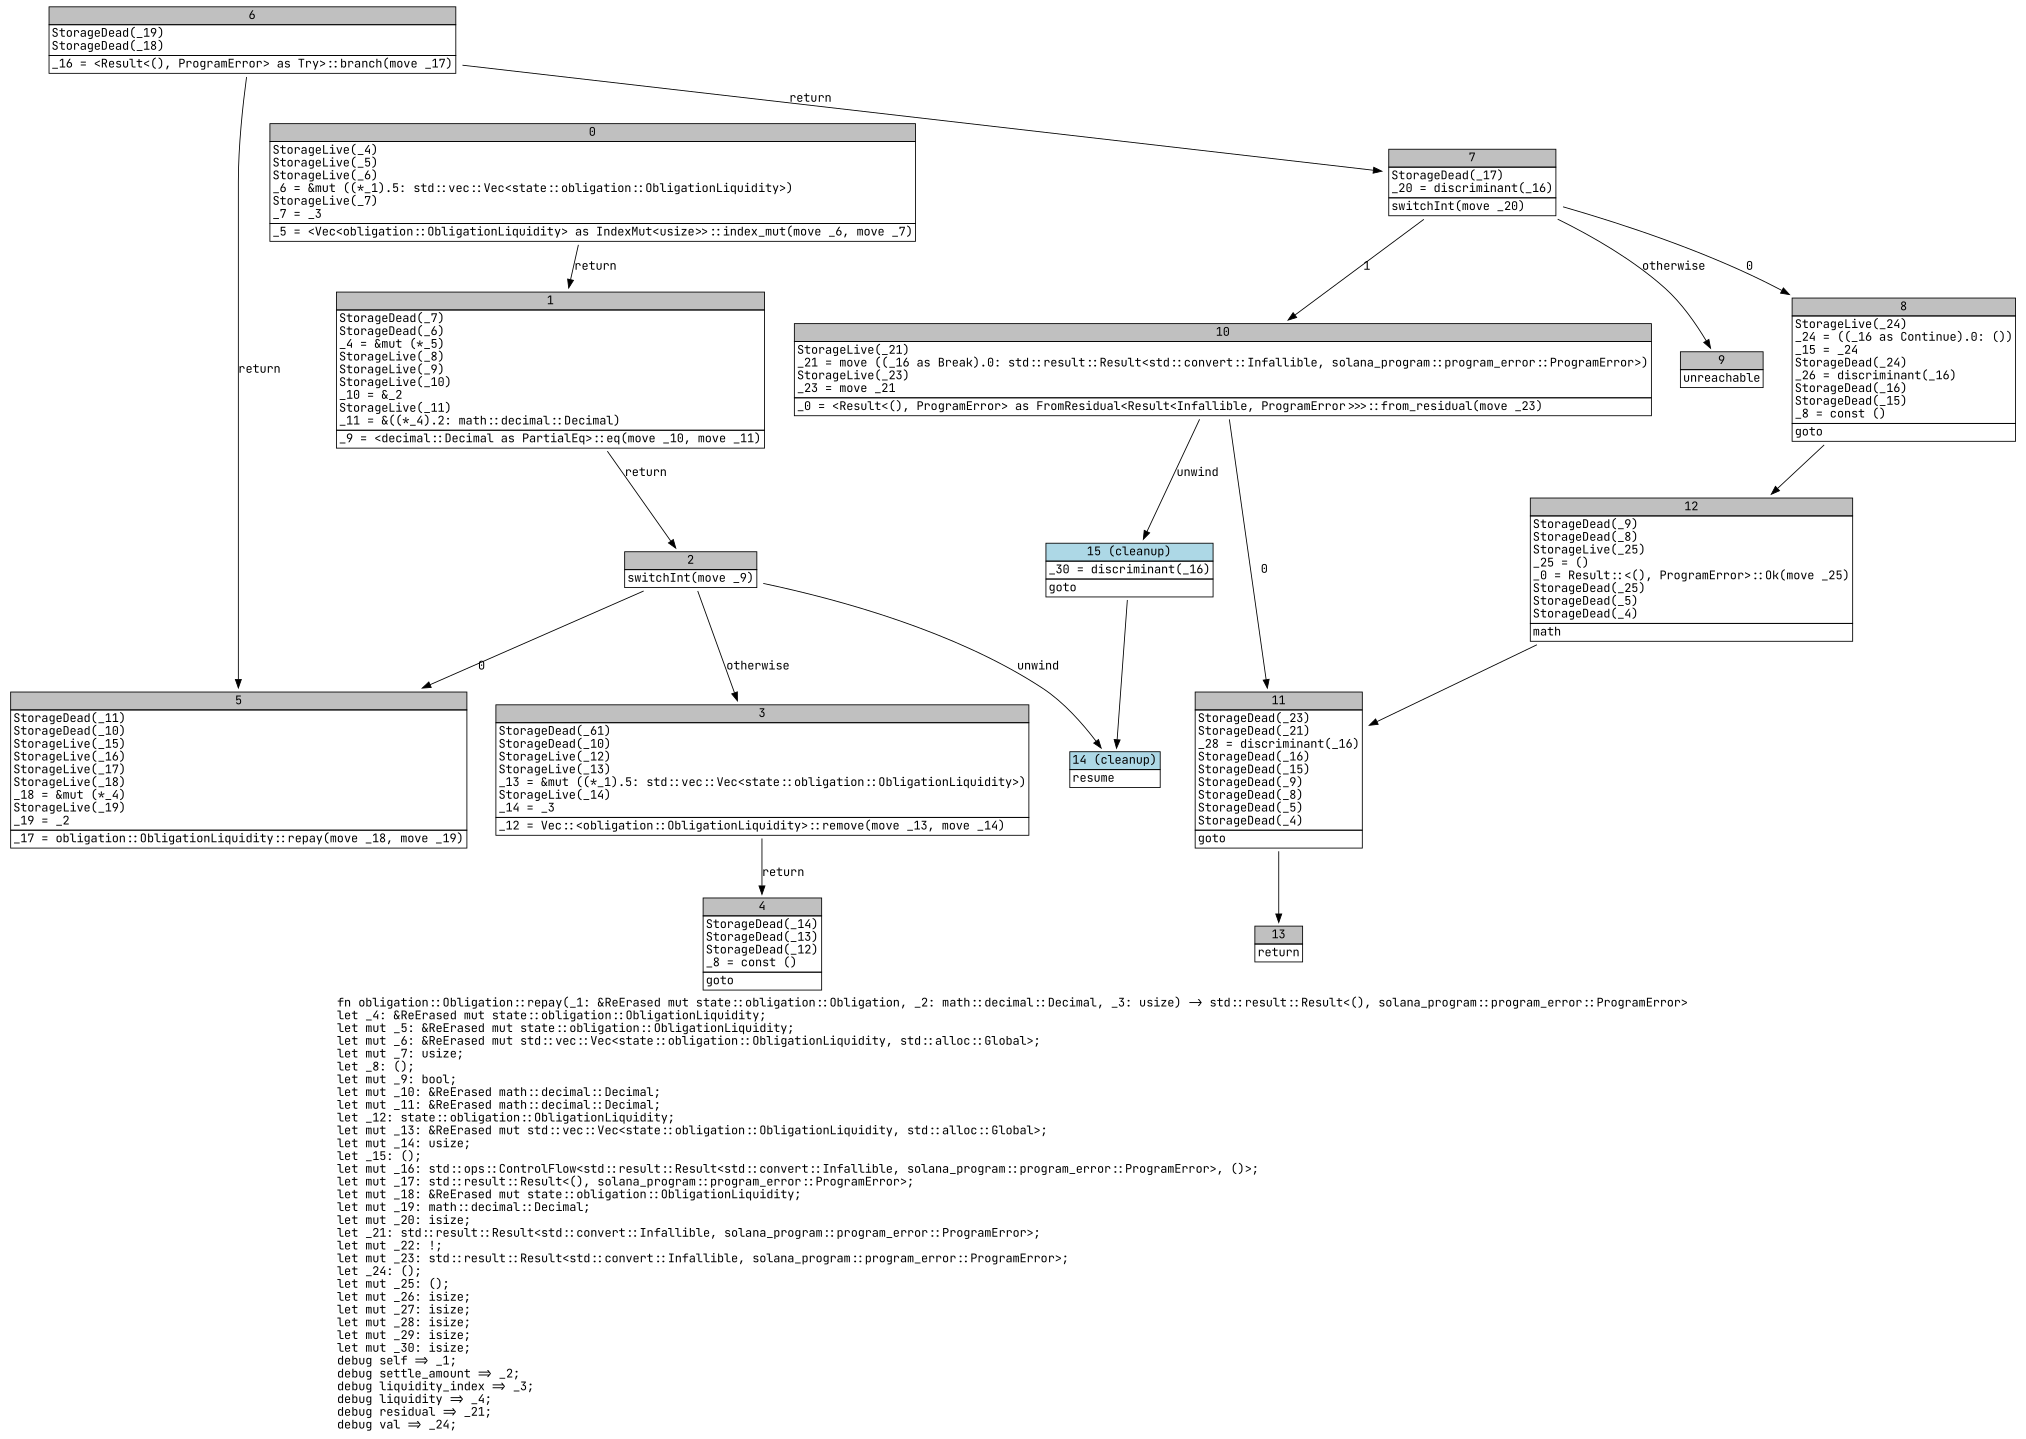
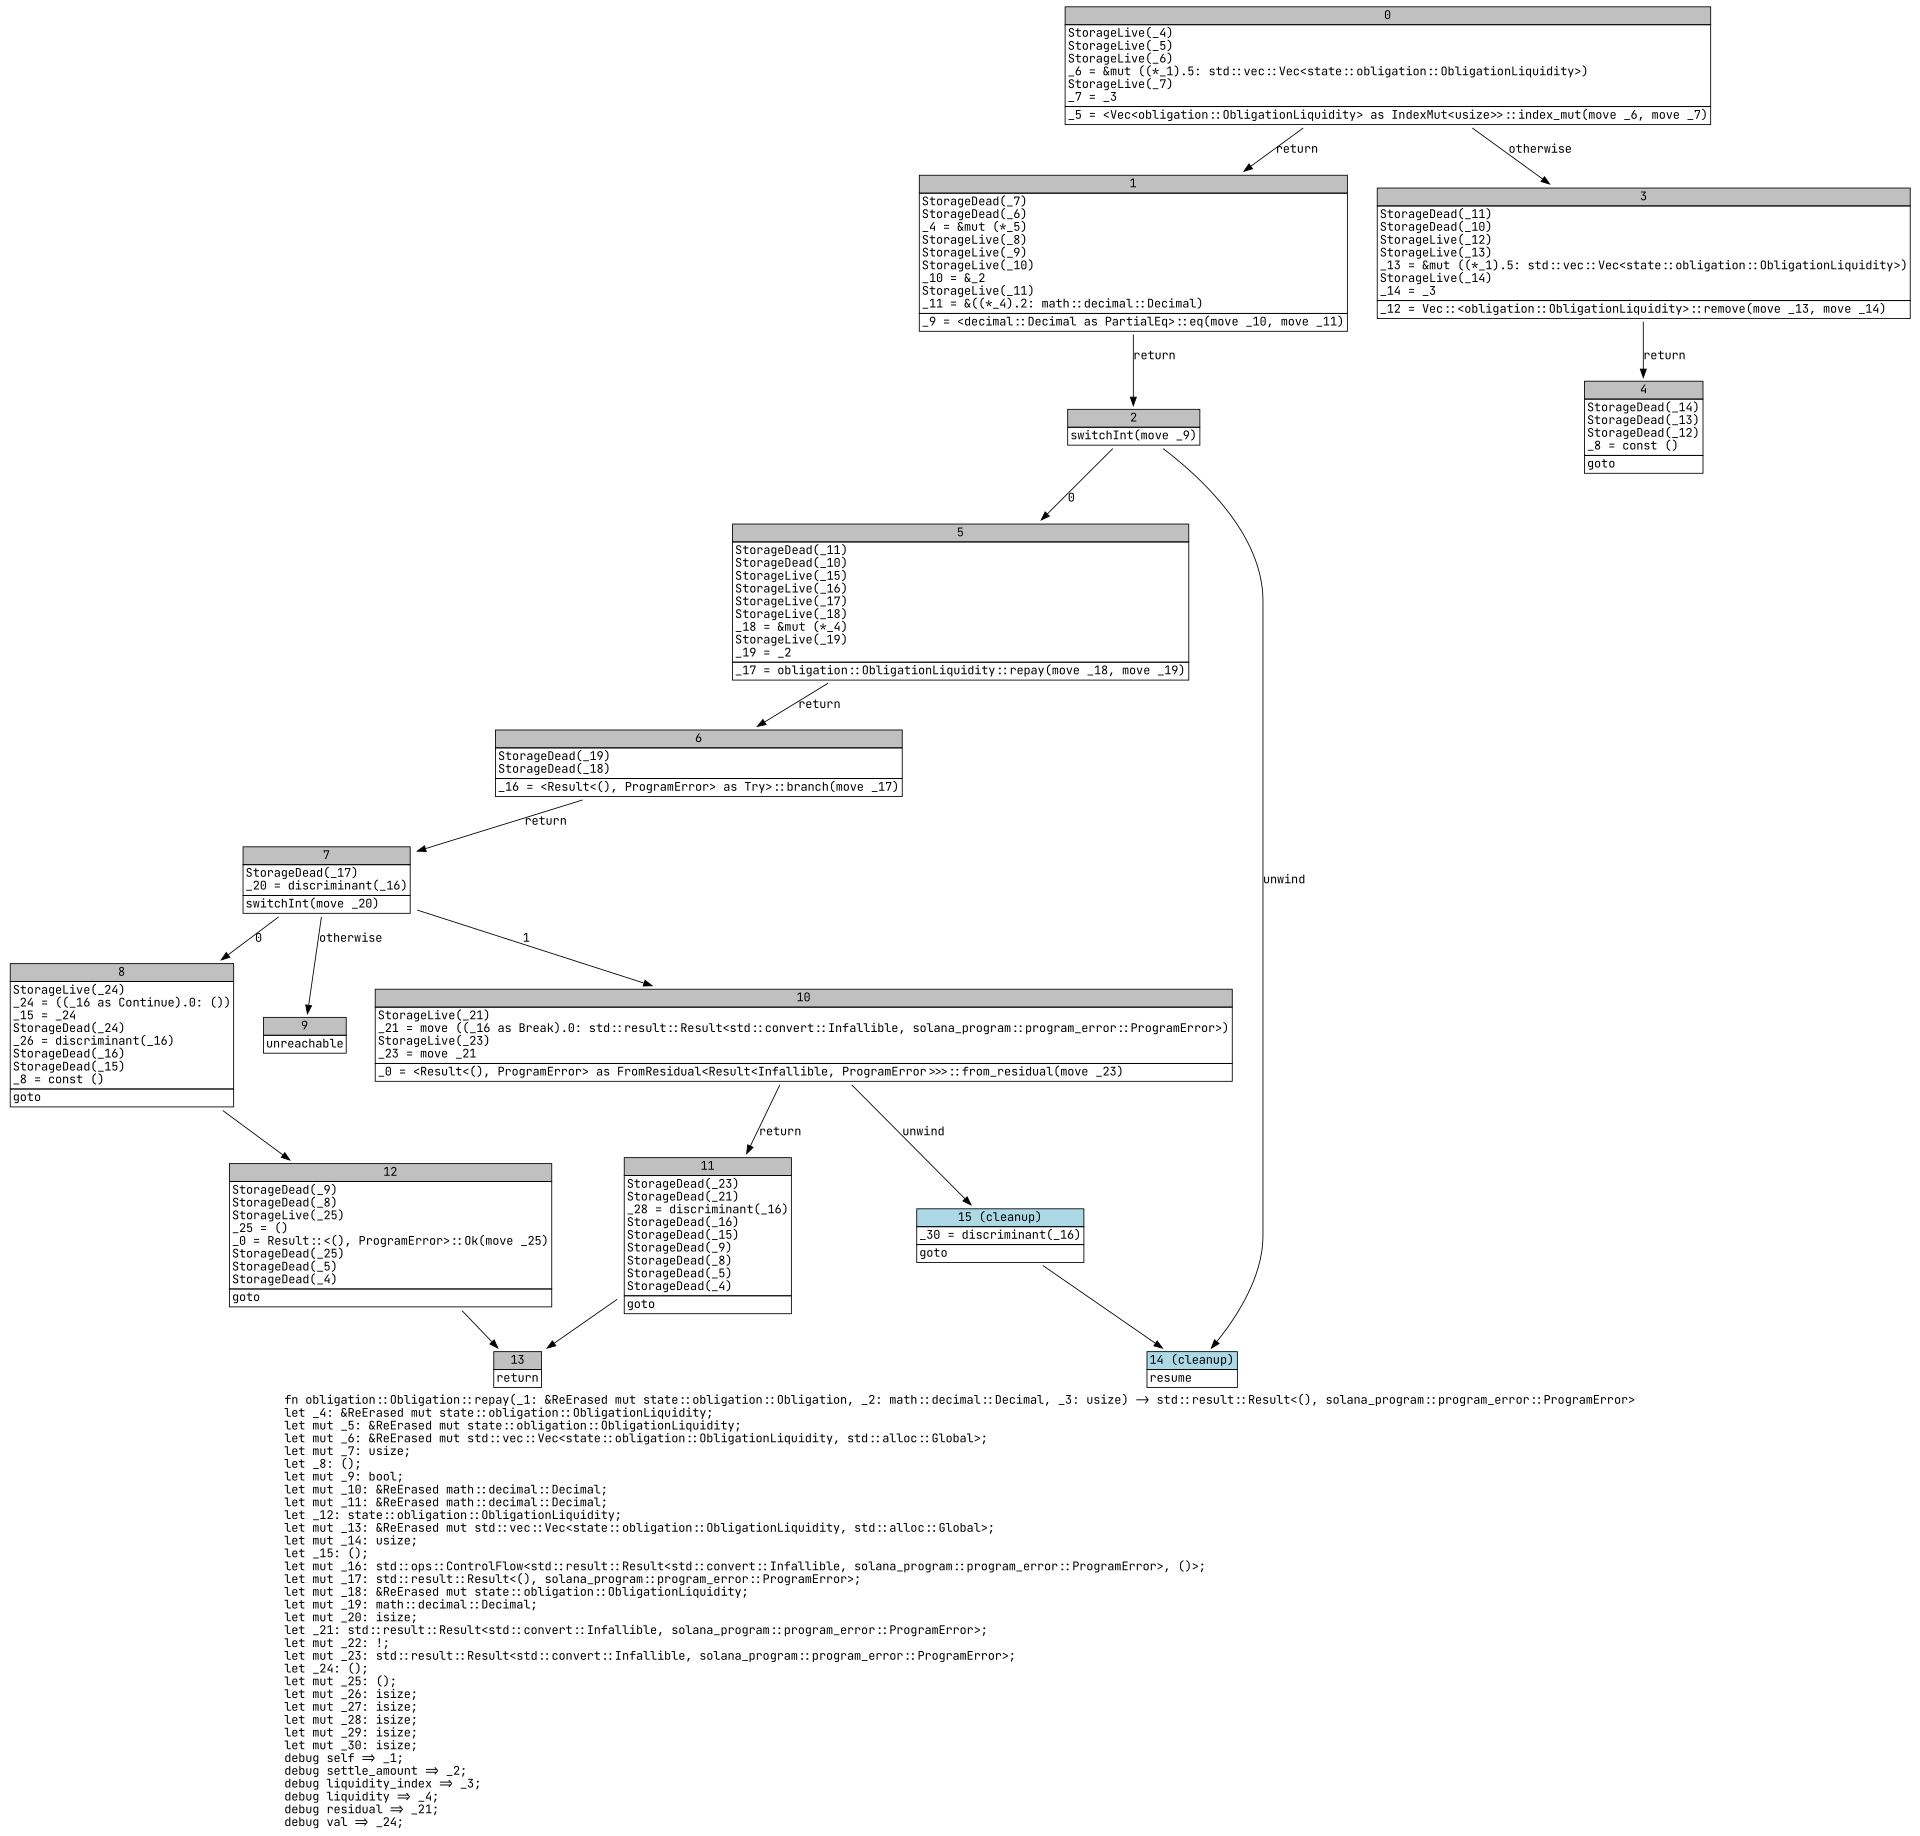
(238, 378) -> (796, 703)
(1265, 570) -> (780, 1132)
(1547, 632) -> (246, 1298)
(716, 642) -> (1507, 153)
(1457, 683) -> (477, 1326)
(555, 731) -> (1437, 214)
